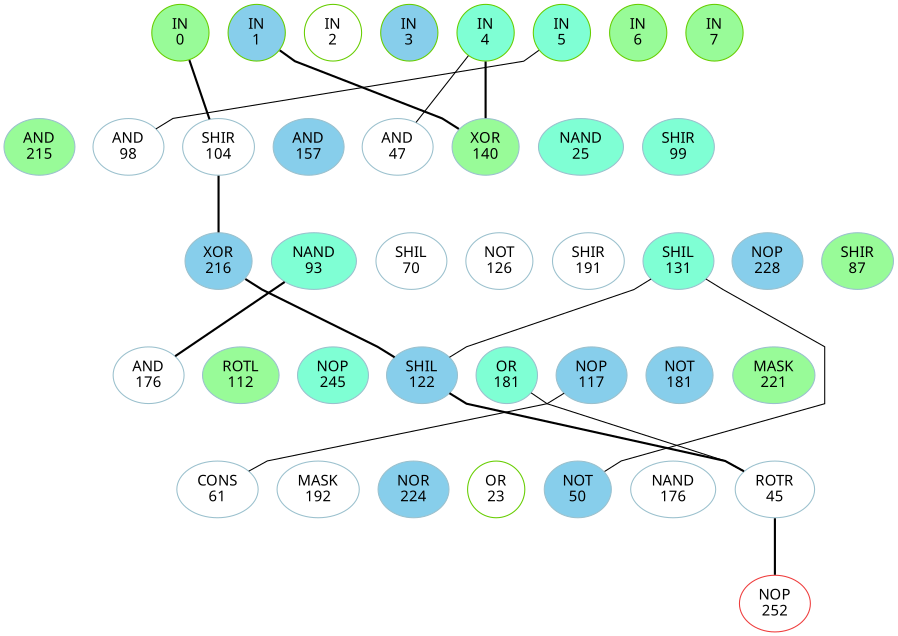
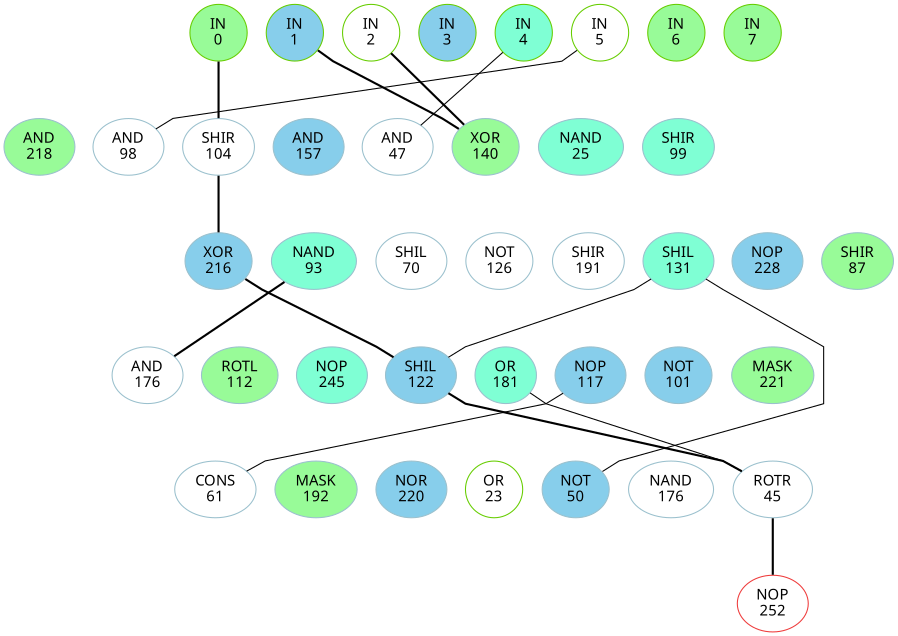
(562, 33) -> (600, 33)
(486, 90) -> (428, 89)
(39, 147) -> (39, 147)
(680, 375) -> (678, 375)
(318, 489) -> (316, 489)
(414, 489) -> (411, 489)
